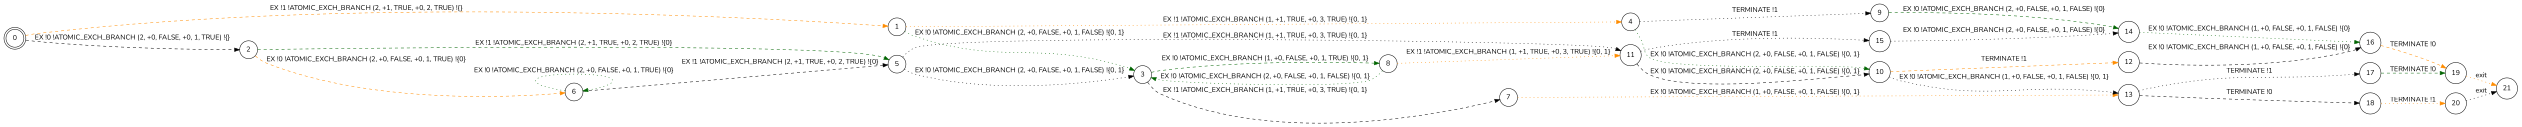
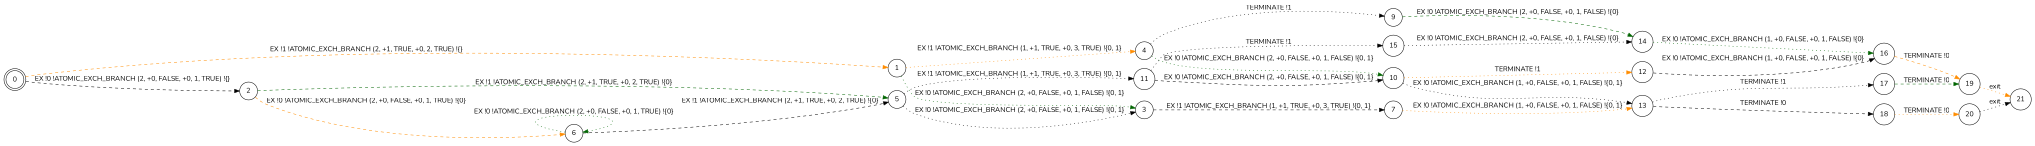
(1388, 64) -> none
(2002, 67) -> (1515, 75)
(2413, 100) -> (1927, 111)
